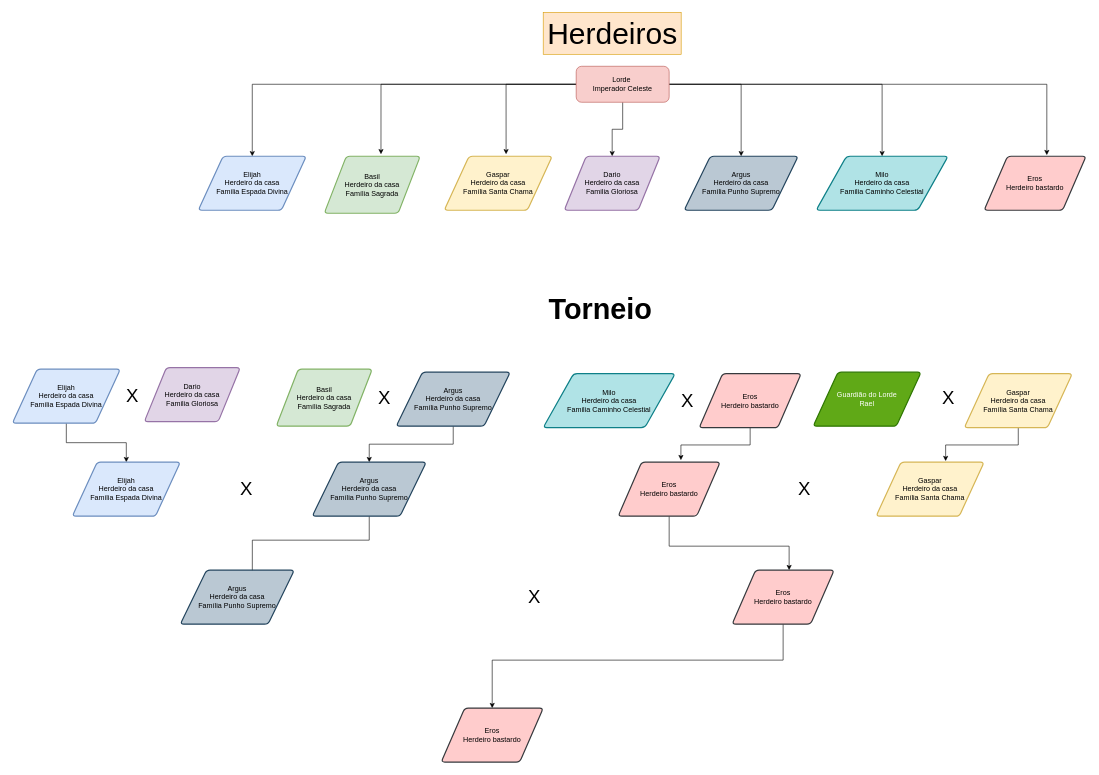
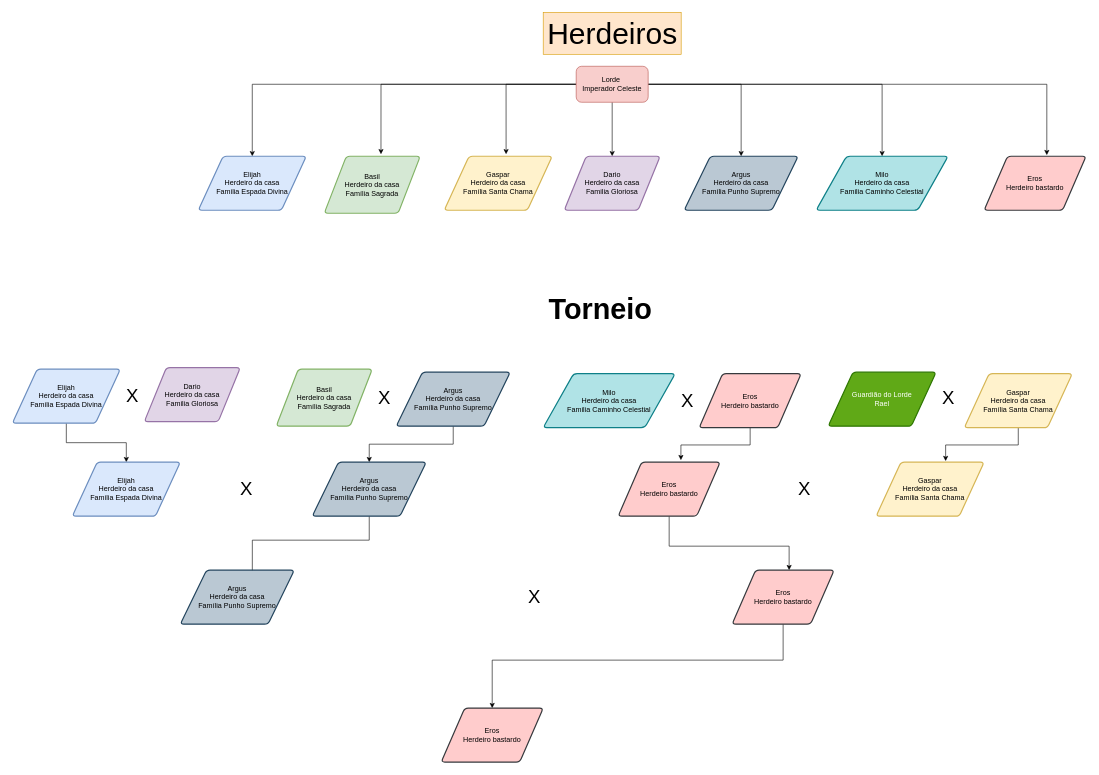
(623, 84) -> (612, 84)
(867, 399) -> (882, 399)
